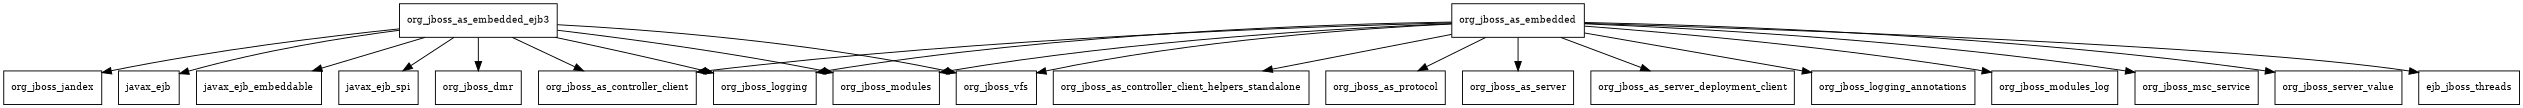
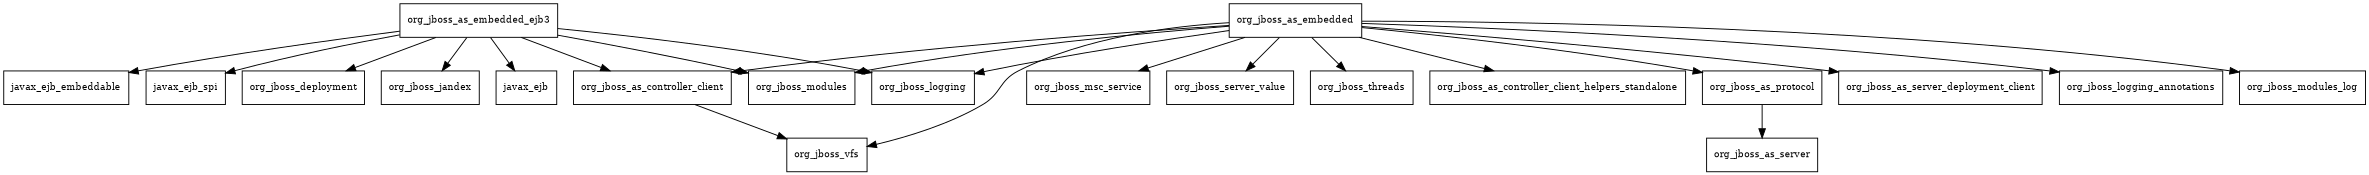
(753, 41) -> (736, 120)
(1518, 50) -> (1762, 117)
(478, 88) -> (303, 88)
(2469, 88) -> (1362, 88)
